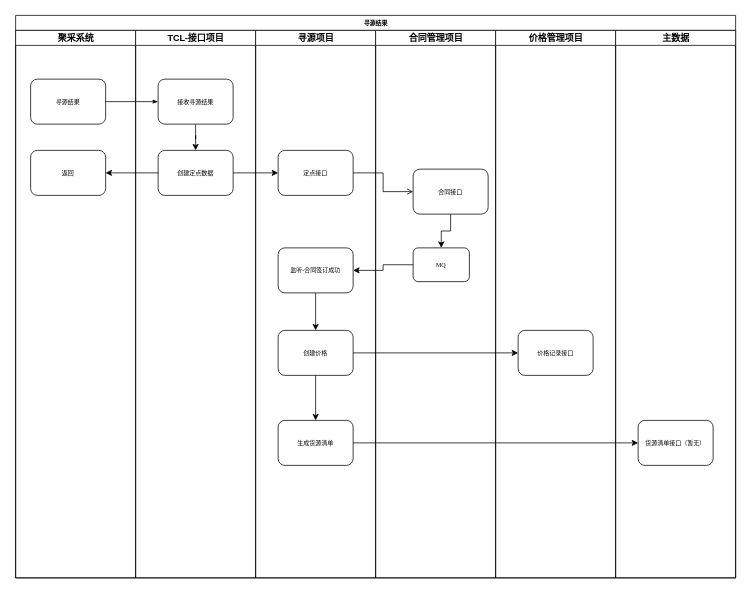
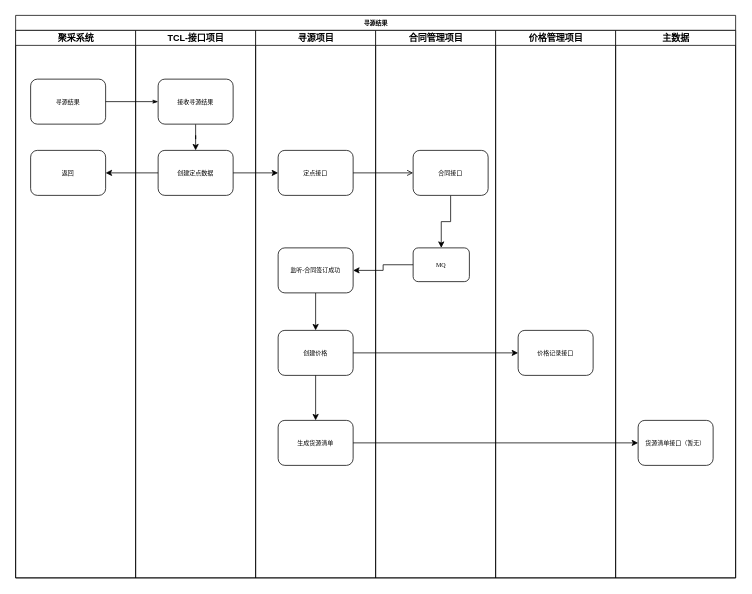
(450, 192) -> (450, 173)
